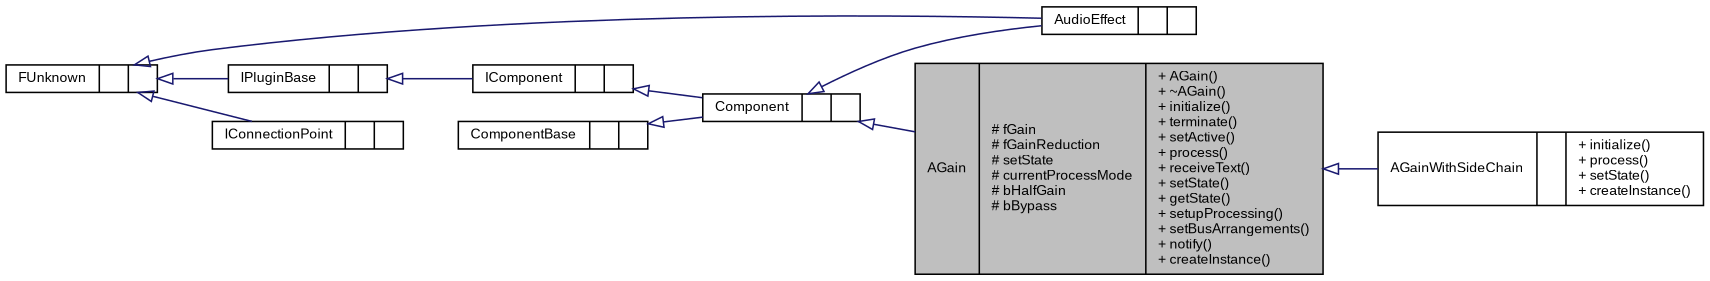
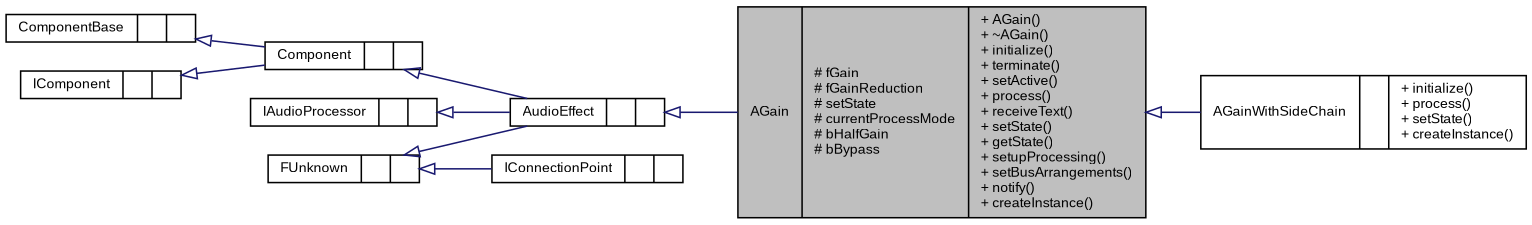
(308, 79) -> none
none -> (344, 112)
(894, 128) -> (709, 112)
